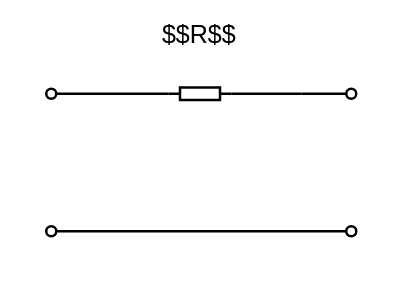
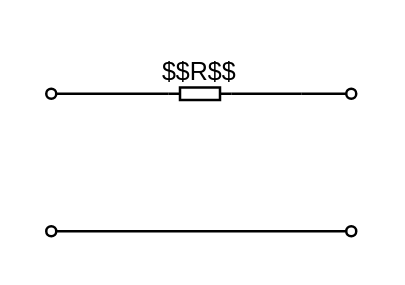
(198, 33) -> (198, 70)
